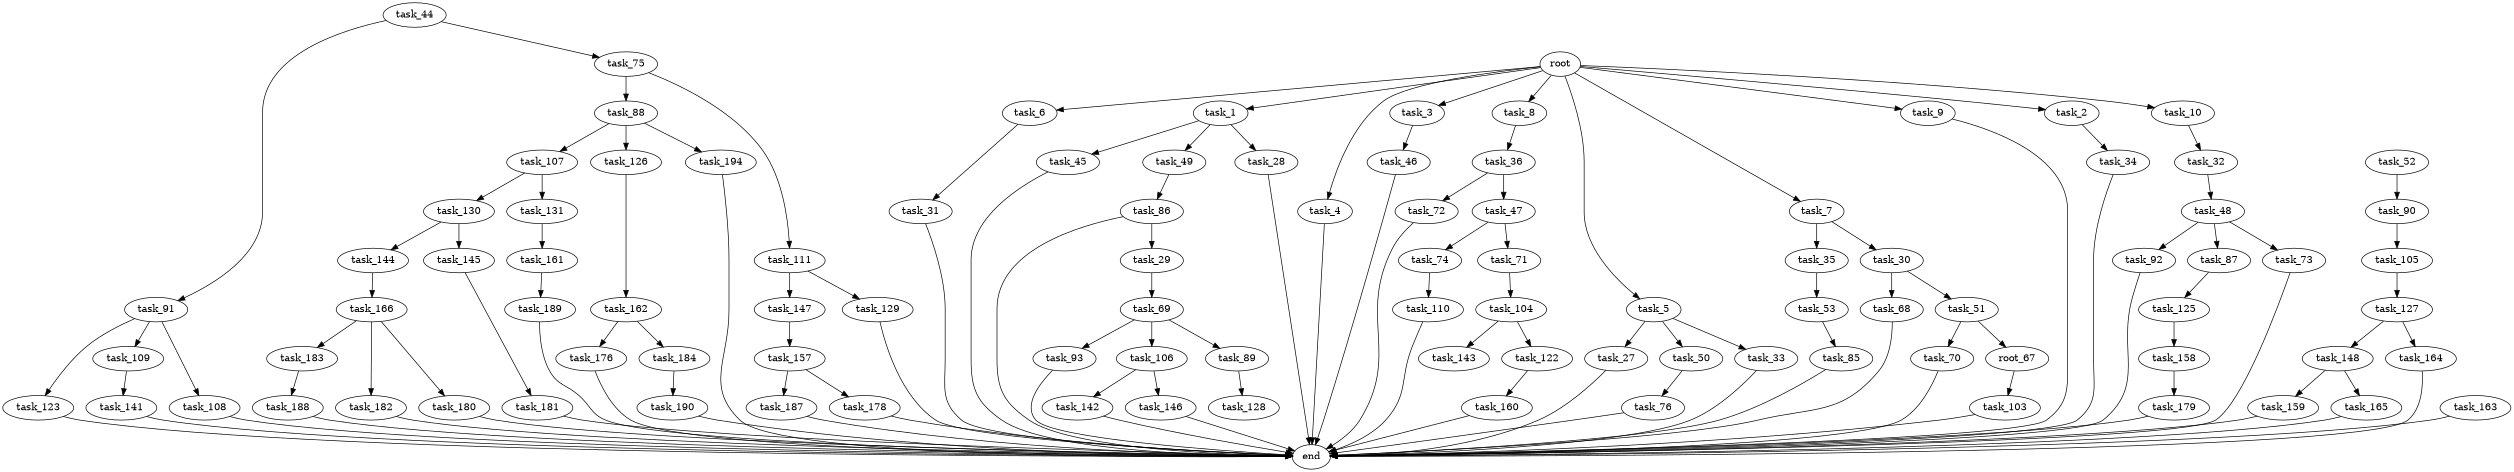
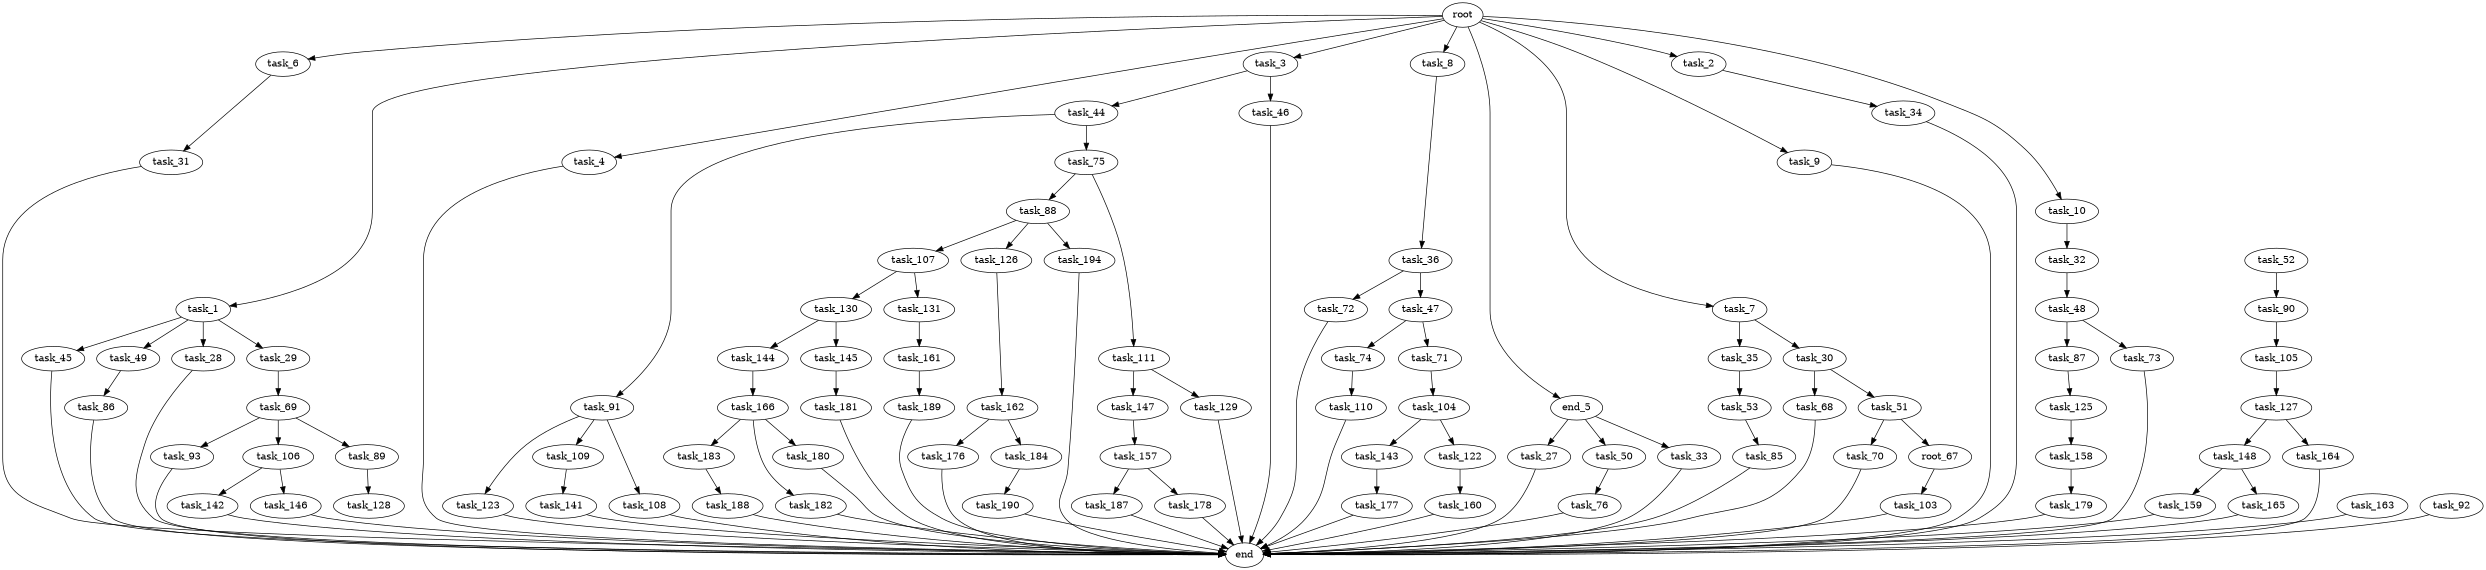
none -> (1183, 87)
(1152, 233) -> (238, 332)
(2181, 234) -> none
(1654, 310) -> (1577, 408)
none -> (1377, 506)
